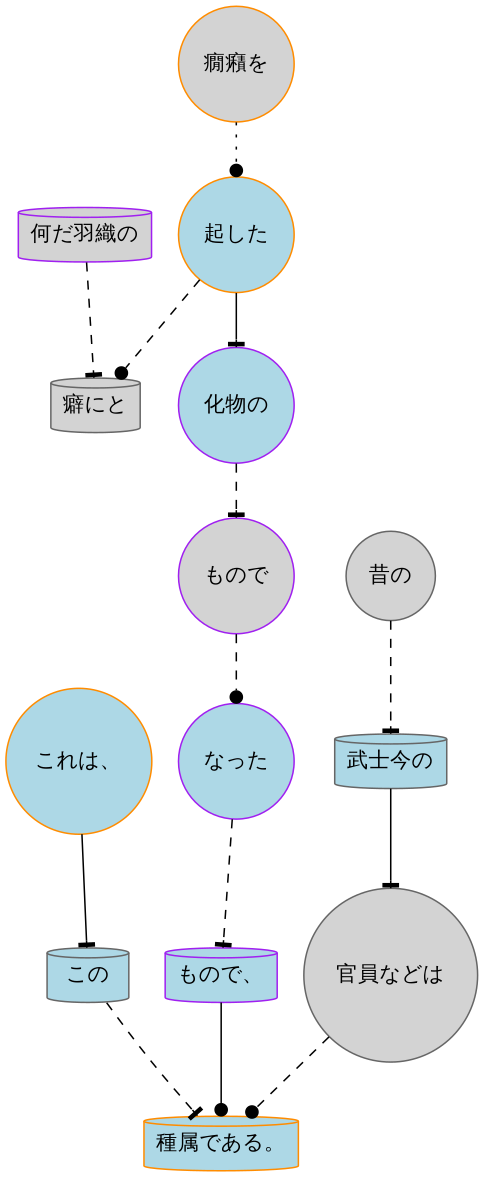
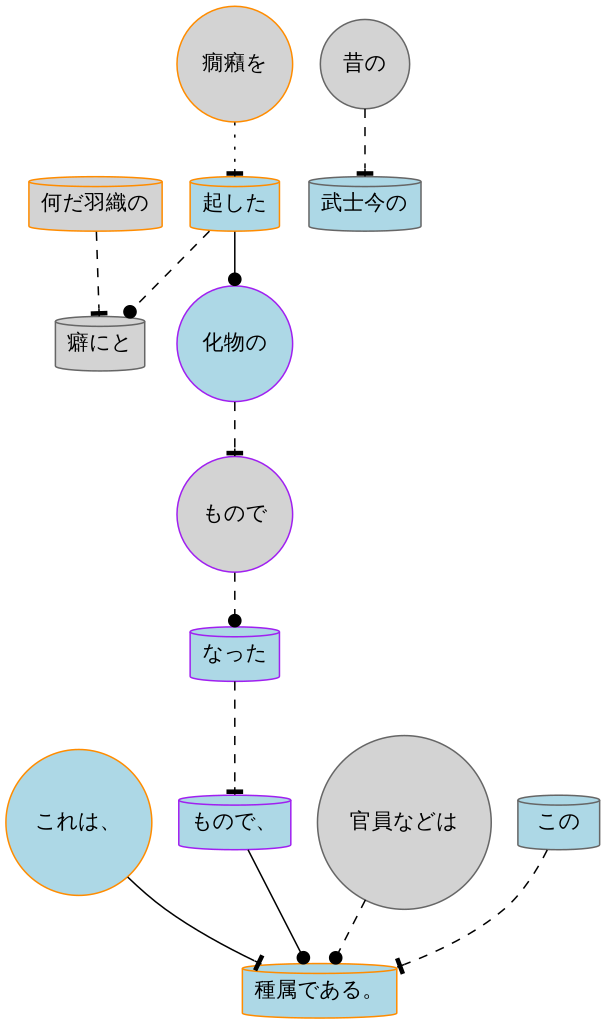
(236, 143) -> (235, 146)
(85, 235) -> (96, 204)
(236, 235) -> (235, 204)
(236, 316) -> (235, 252)
(236, 761) -> (235, 654)
(391, 835) -> none
(84, 887) -> (187, 924)
